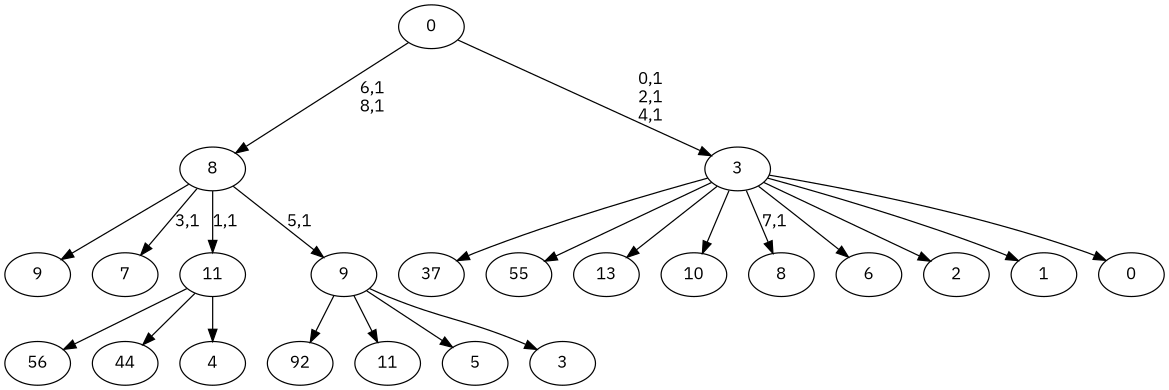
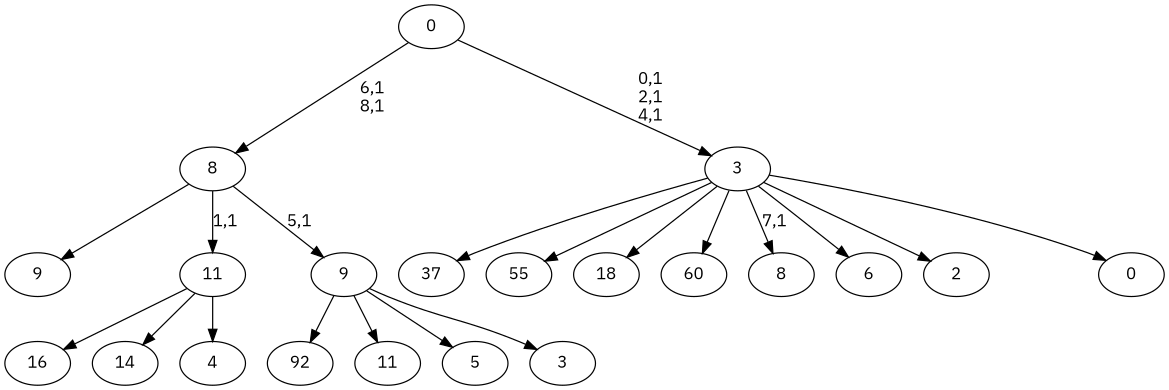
(125, 275) -> none
(606, 275) -> (606, 275)
(694, 275) -> (694, 275)
(1044, 275) -> none
(38, 363) -> (38, 363)
(125, 363) -> (125, 363)
